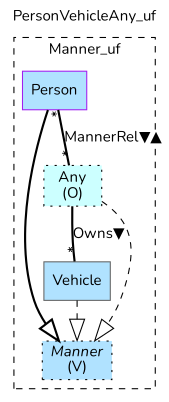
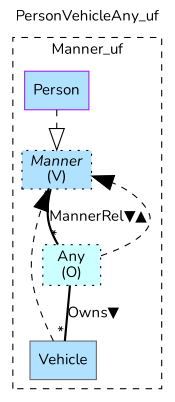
(64, 138) -> (48, 218)
(26, 218) -> (57, 119)
(131, 259) -> (149, 224)
(77, 310) -> (32, 276)
